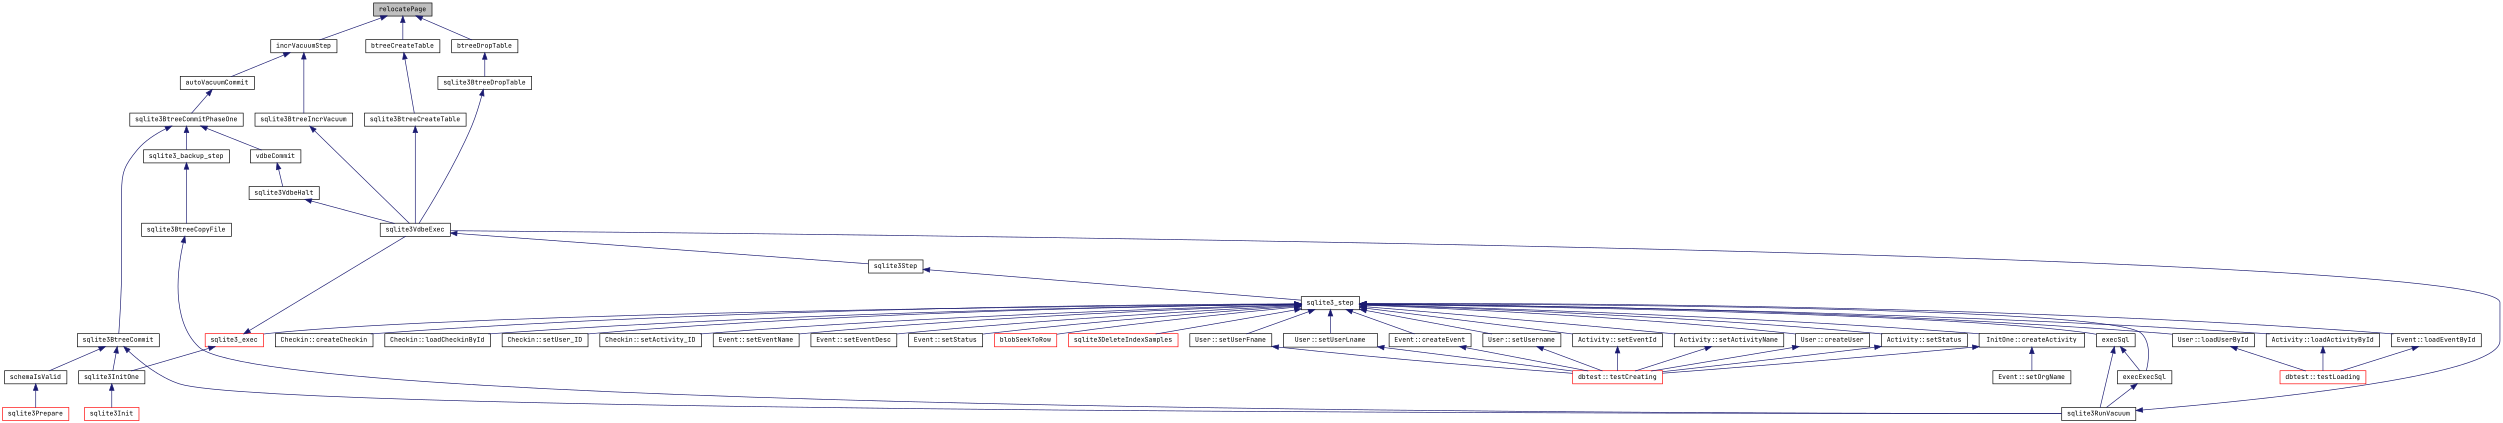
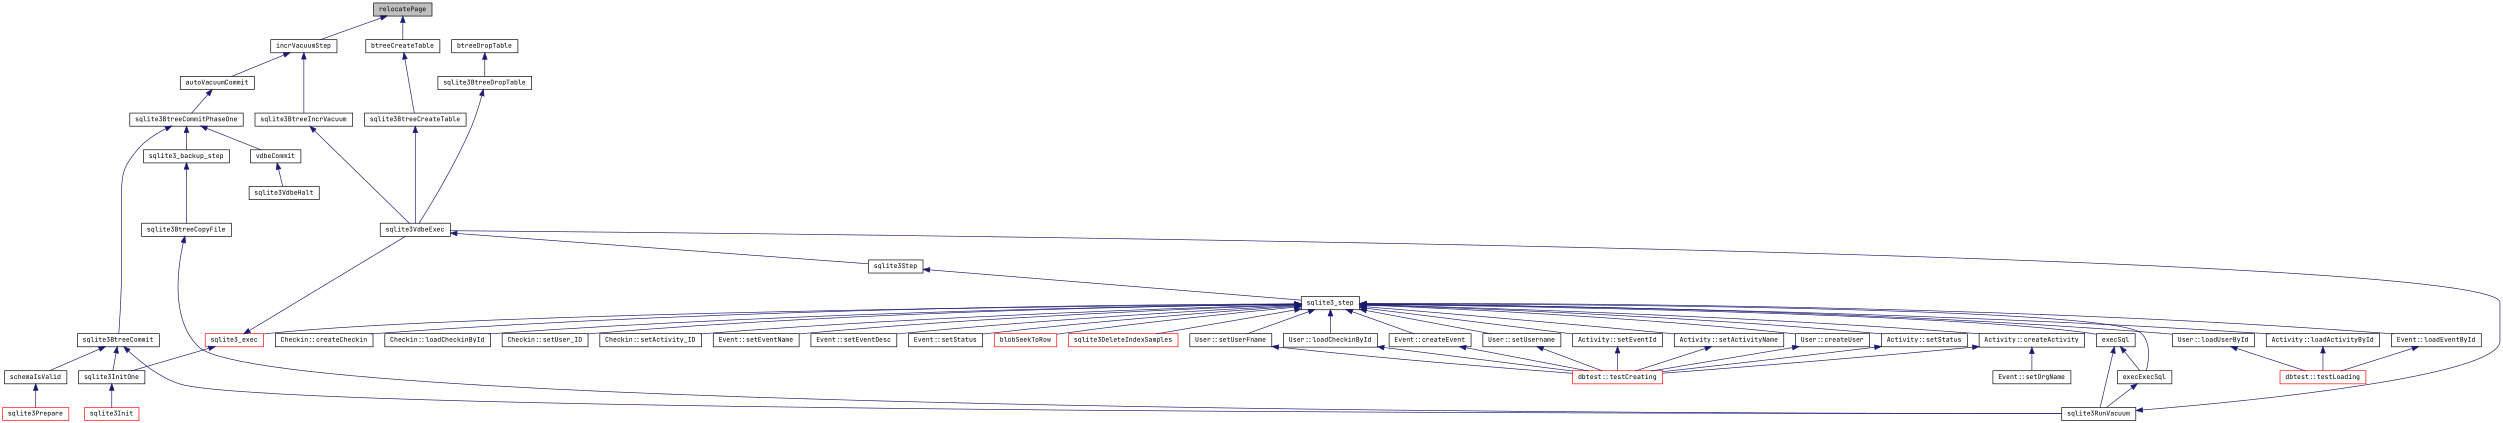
(447, 29) -> none
(353, 212) -> none
(1330, 340) -> (1330, 340)
(2032, 340) -> (2032, 340)
